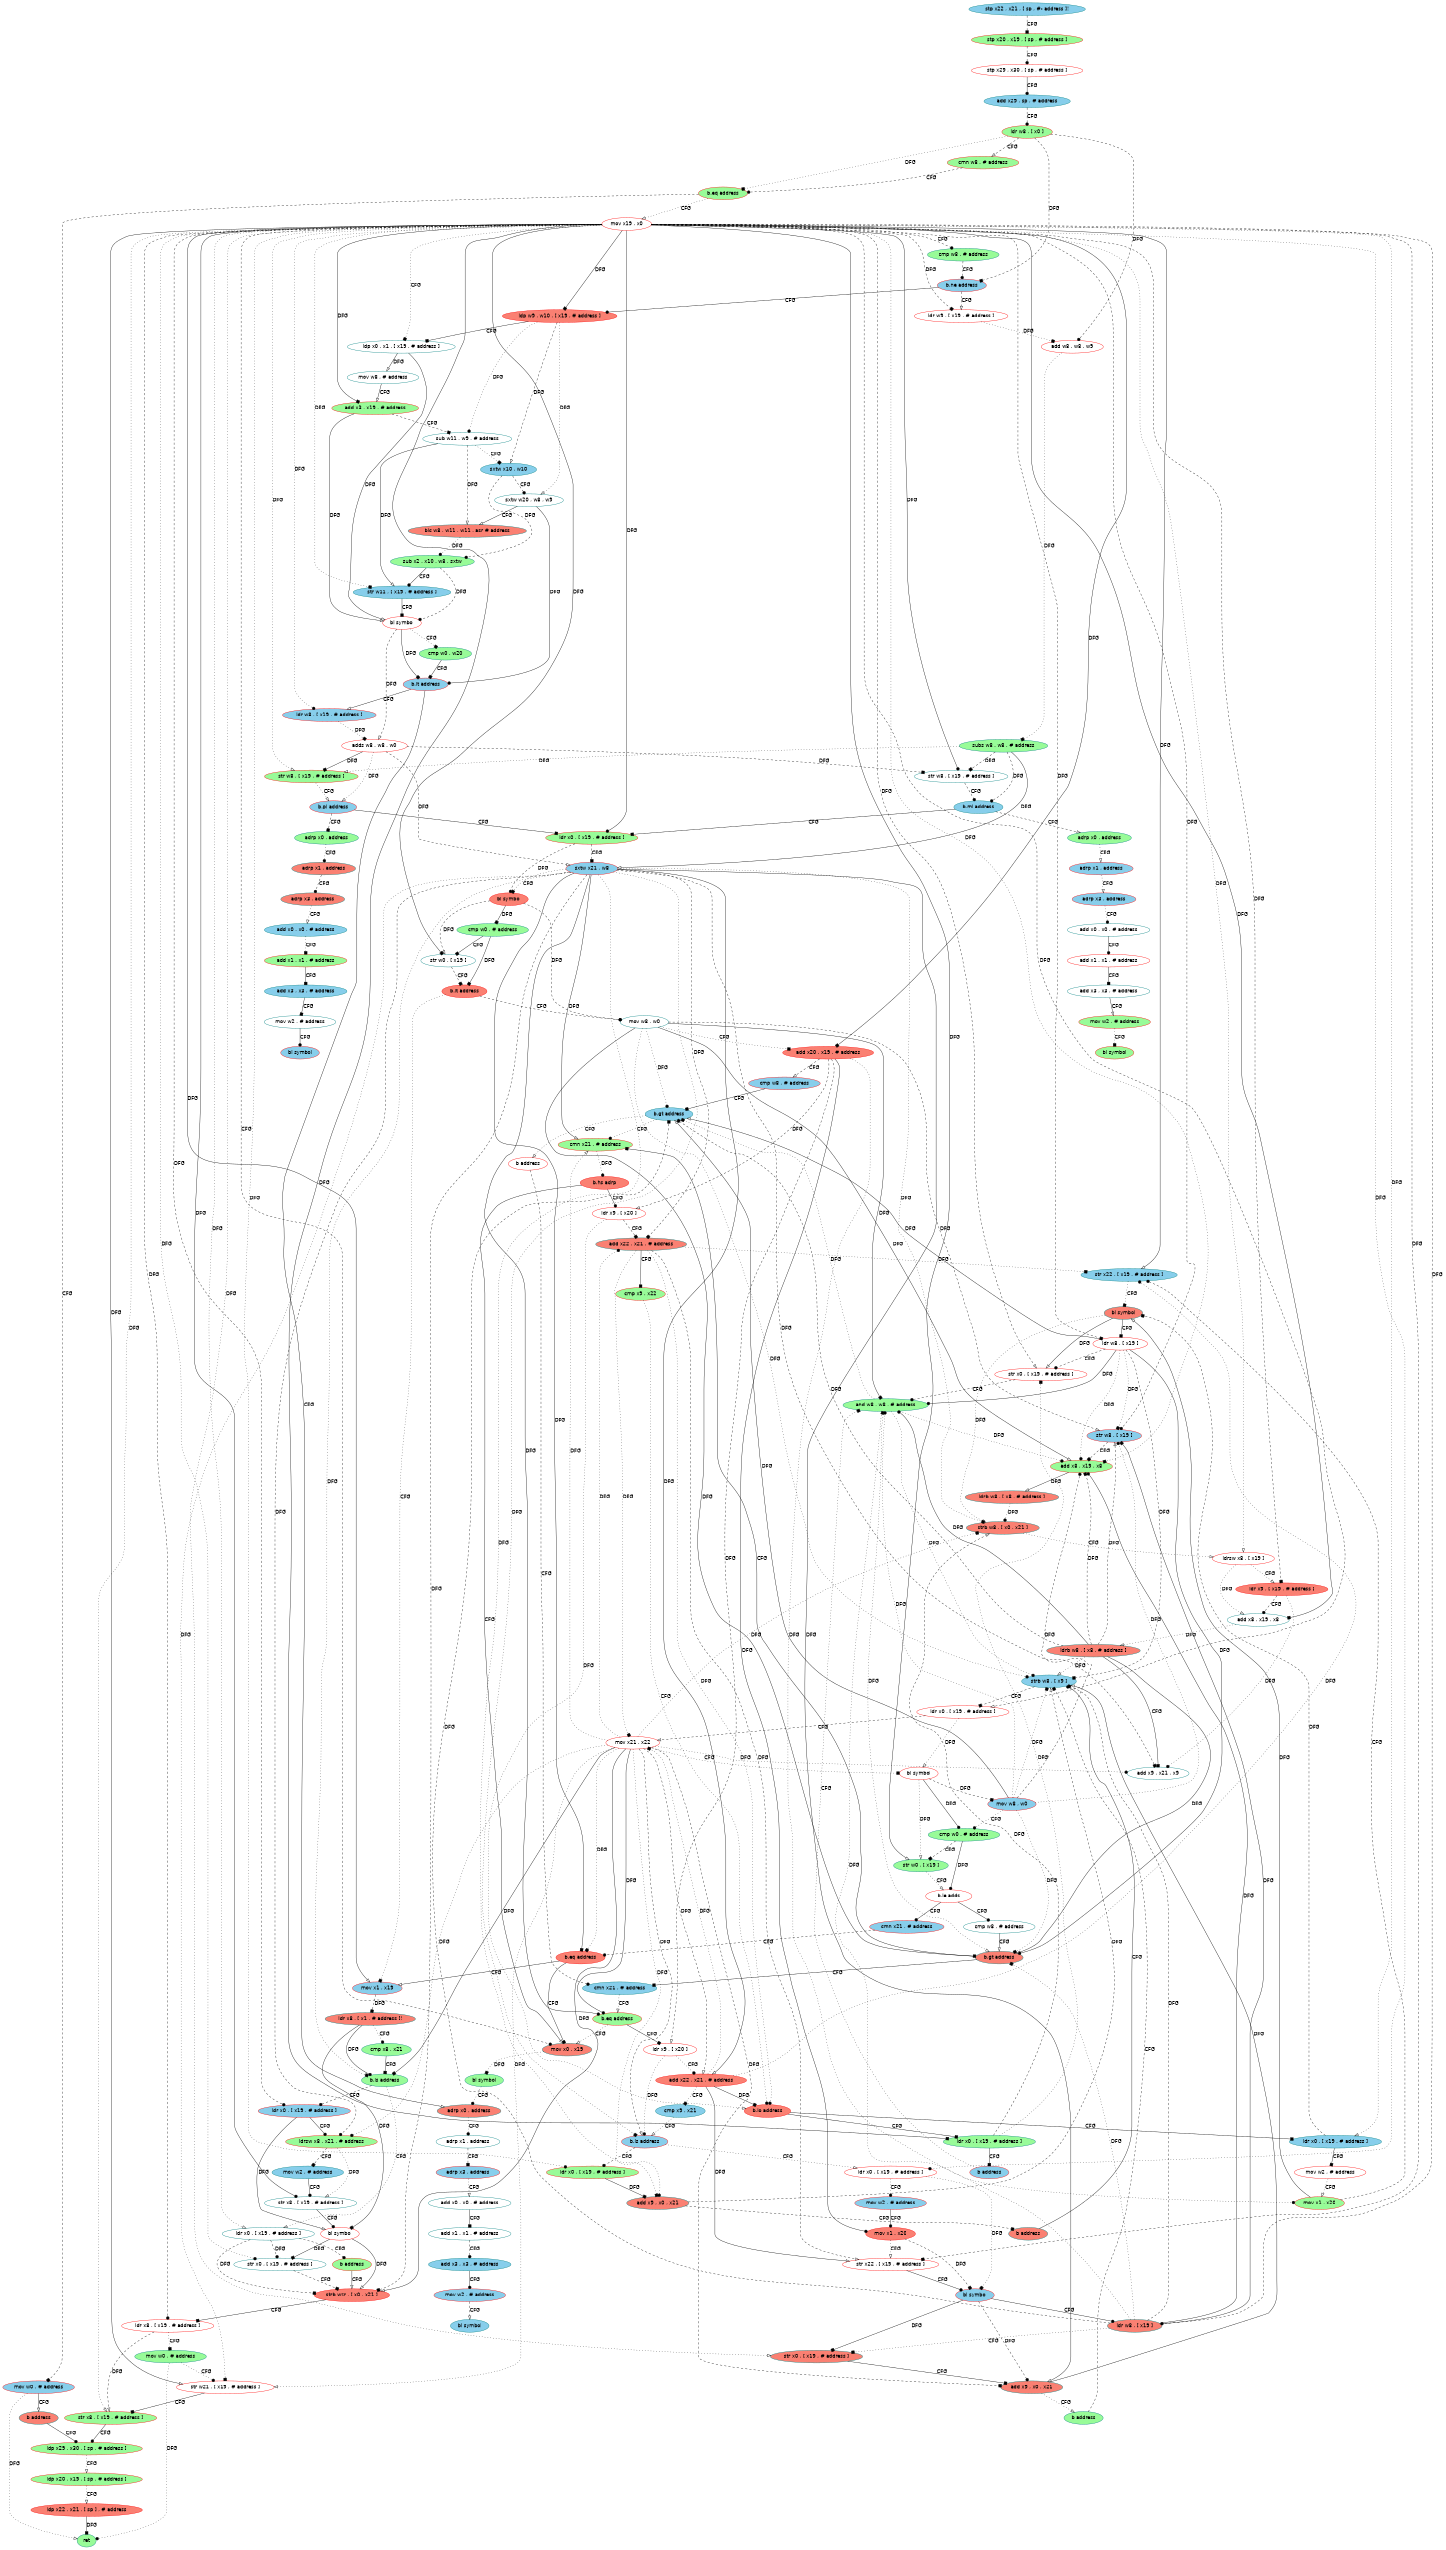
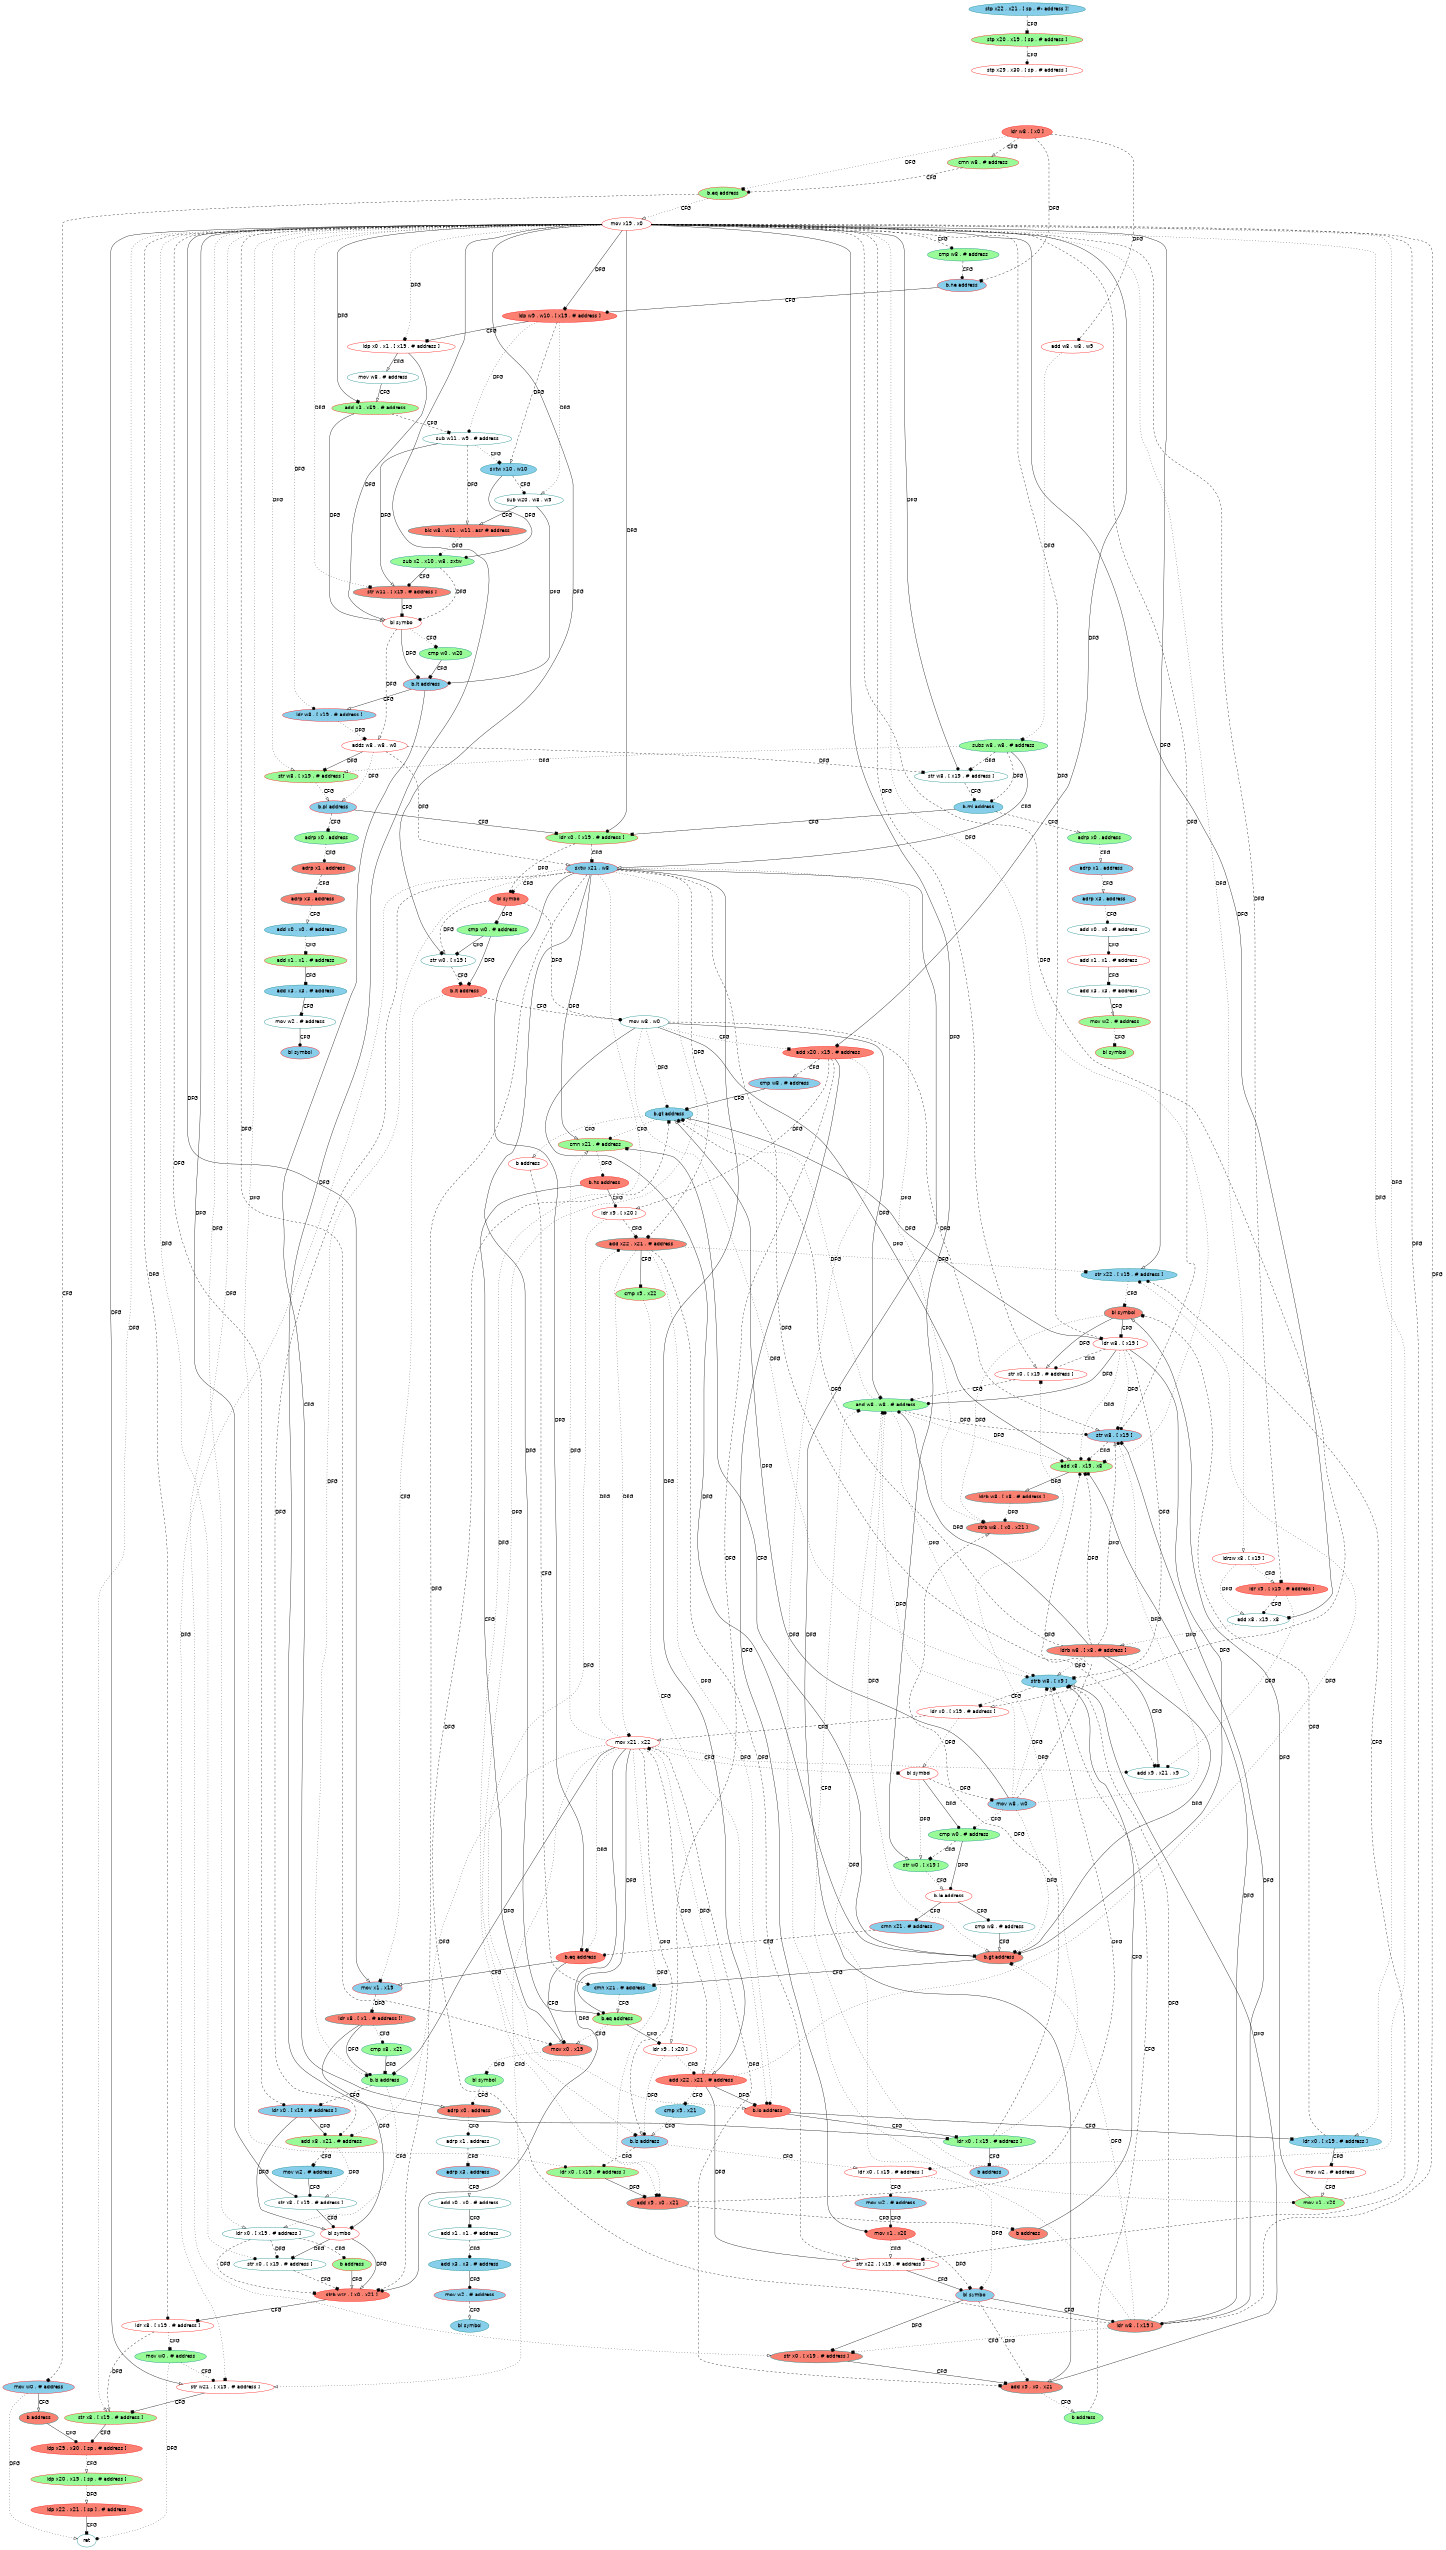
(1027, 101) -> none
(1027, 132) -> (1027, 132)
(416, 285) -> (416, 285)
(961, 316) -> none
(401, 347) -> (401, 347)
(399, 362) -> (399, 362)
(375, 408) -> (375, 408)
(529, 500) -> (529, 500)
(530, 524) -> (530, 524)
(402, 592) -> (402, 592)
(1026, 807) -> (1026, 807)
(246, 1129) -> (246, 1129)
(604, 1183) -> (604, 1183)
none -> (994, 1428)
(1116, 1549) -> none
(799, 1604) -> none
(949, 1896) -> (949, 1896)
(593, 2060) -> (593, 2060)
(520, 2065) -> (520, 2065)
(331, 2142) -> (331, 2142)
(87, 2449) -> (87, 2449)
(92, 2495) -> (92, 2495)
(92, 2525) -> (92, 2525)
(87, 2541) -> (87, 2541)
